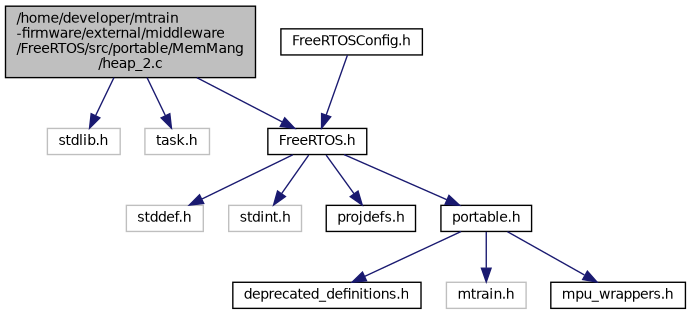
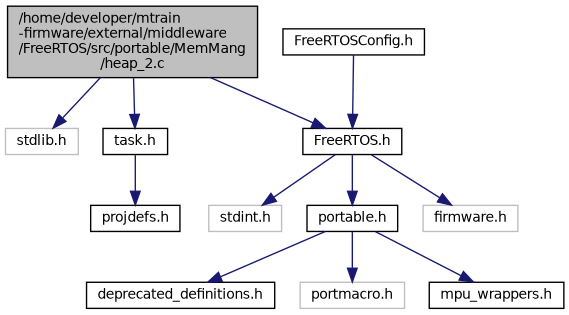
(177, 141) -> (135, 141)
(340, 174) -> (135, 173)
(165, 218) -> (470, 218)
(486, 295) -> (352, 295)
